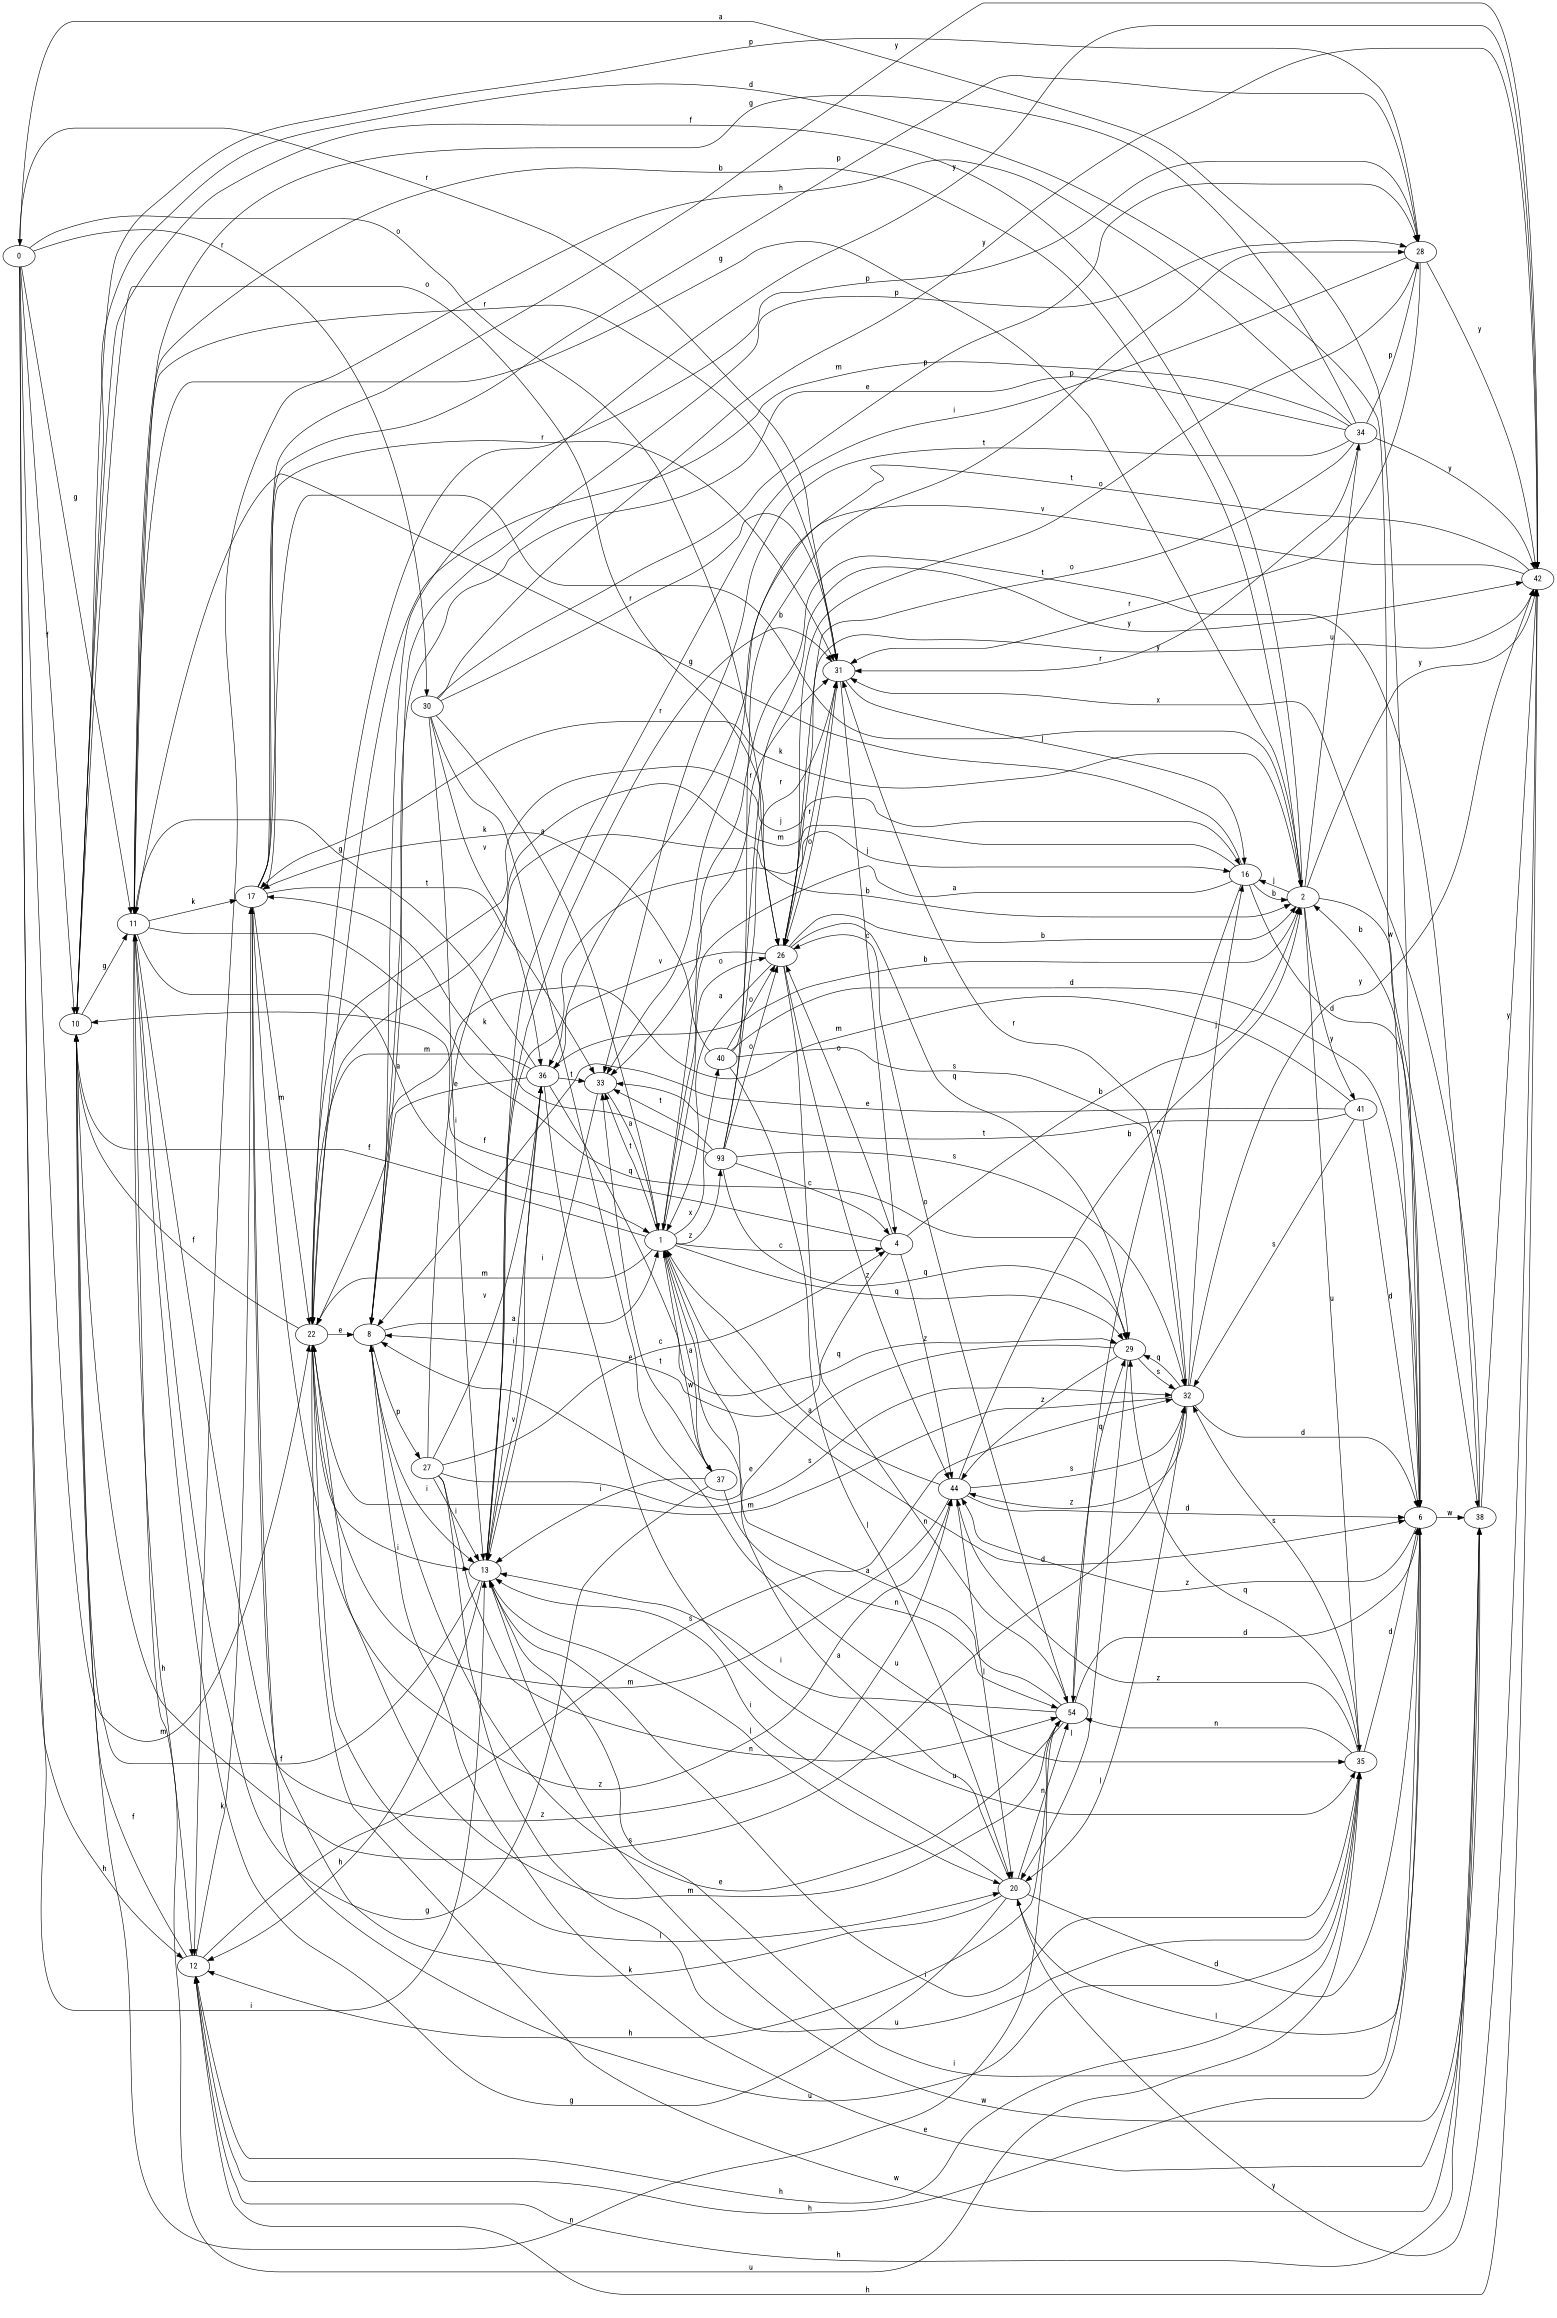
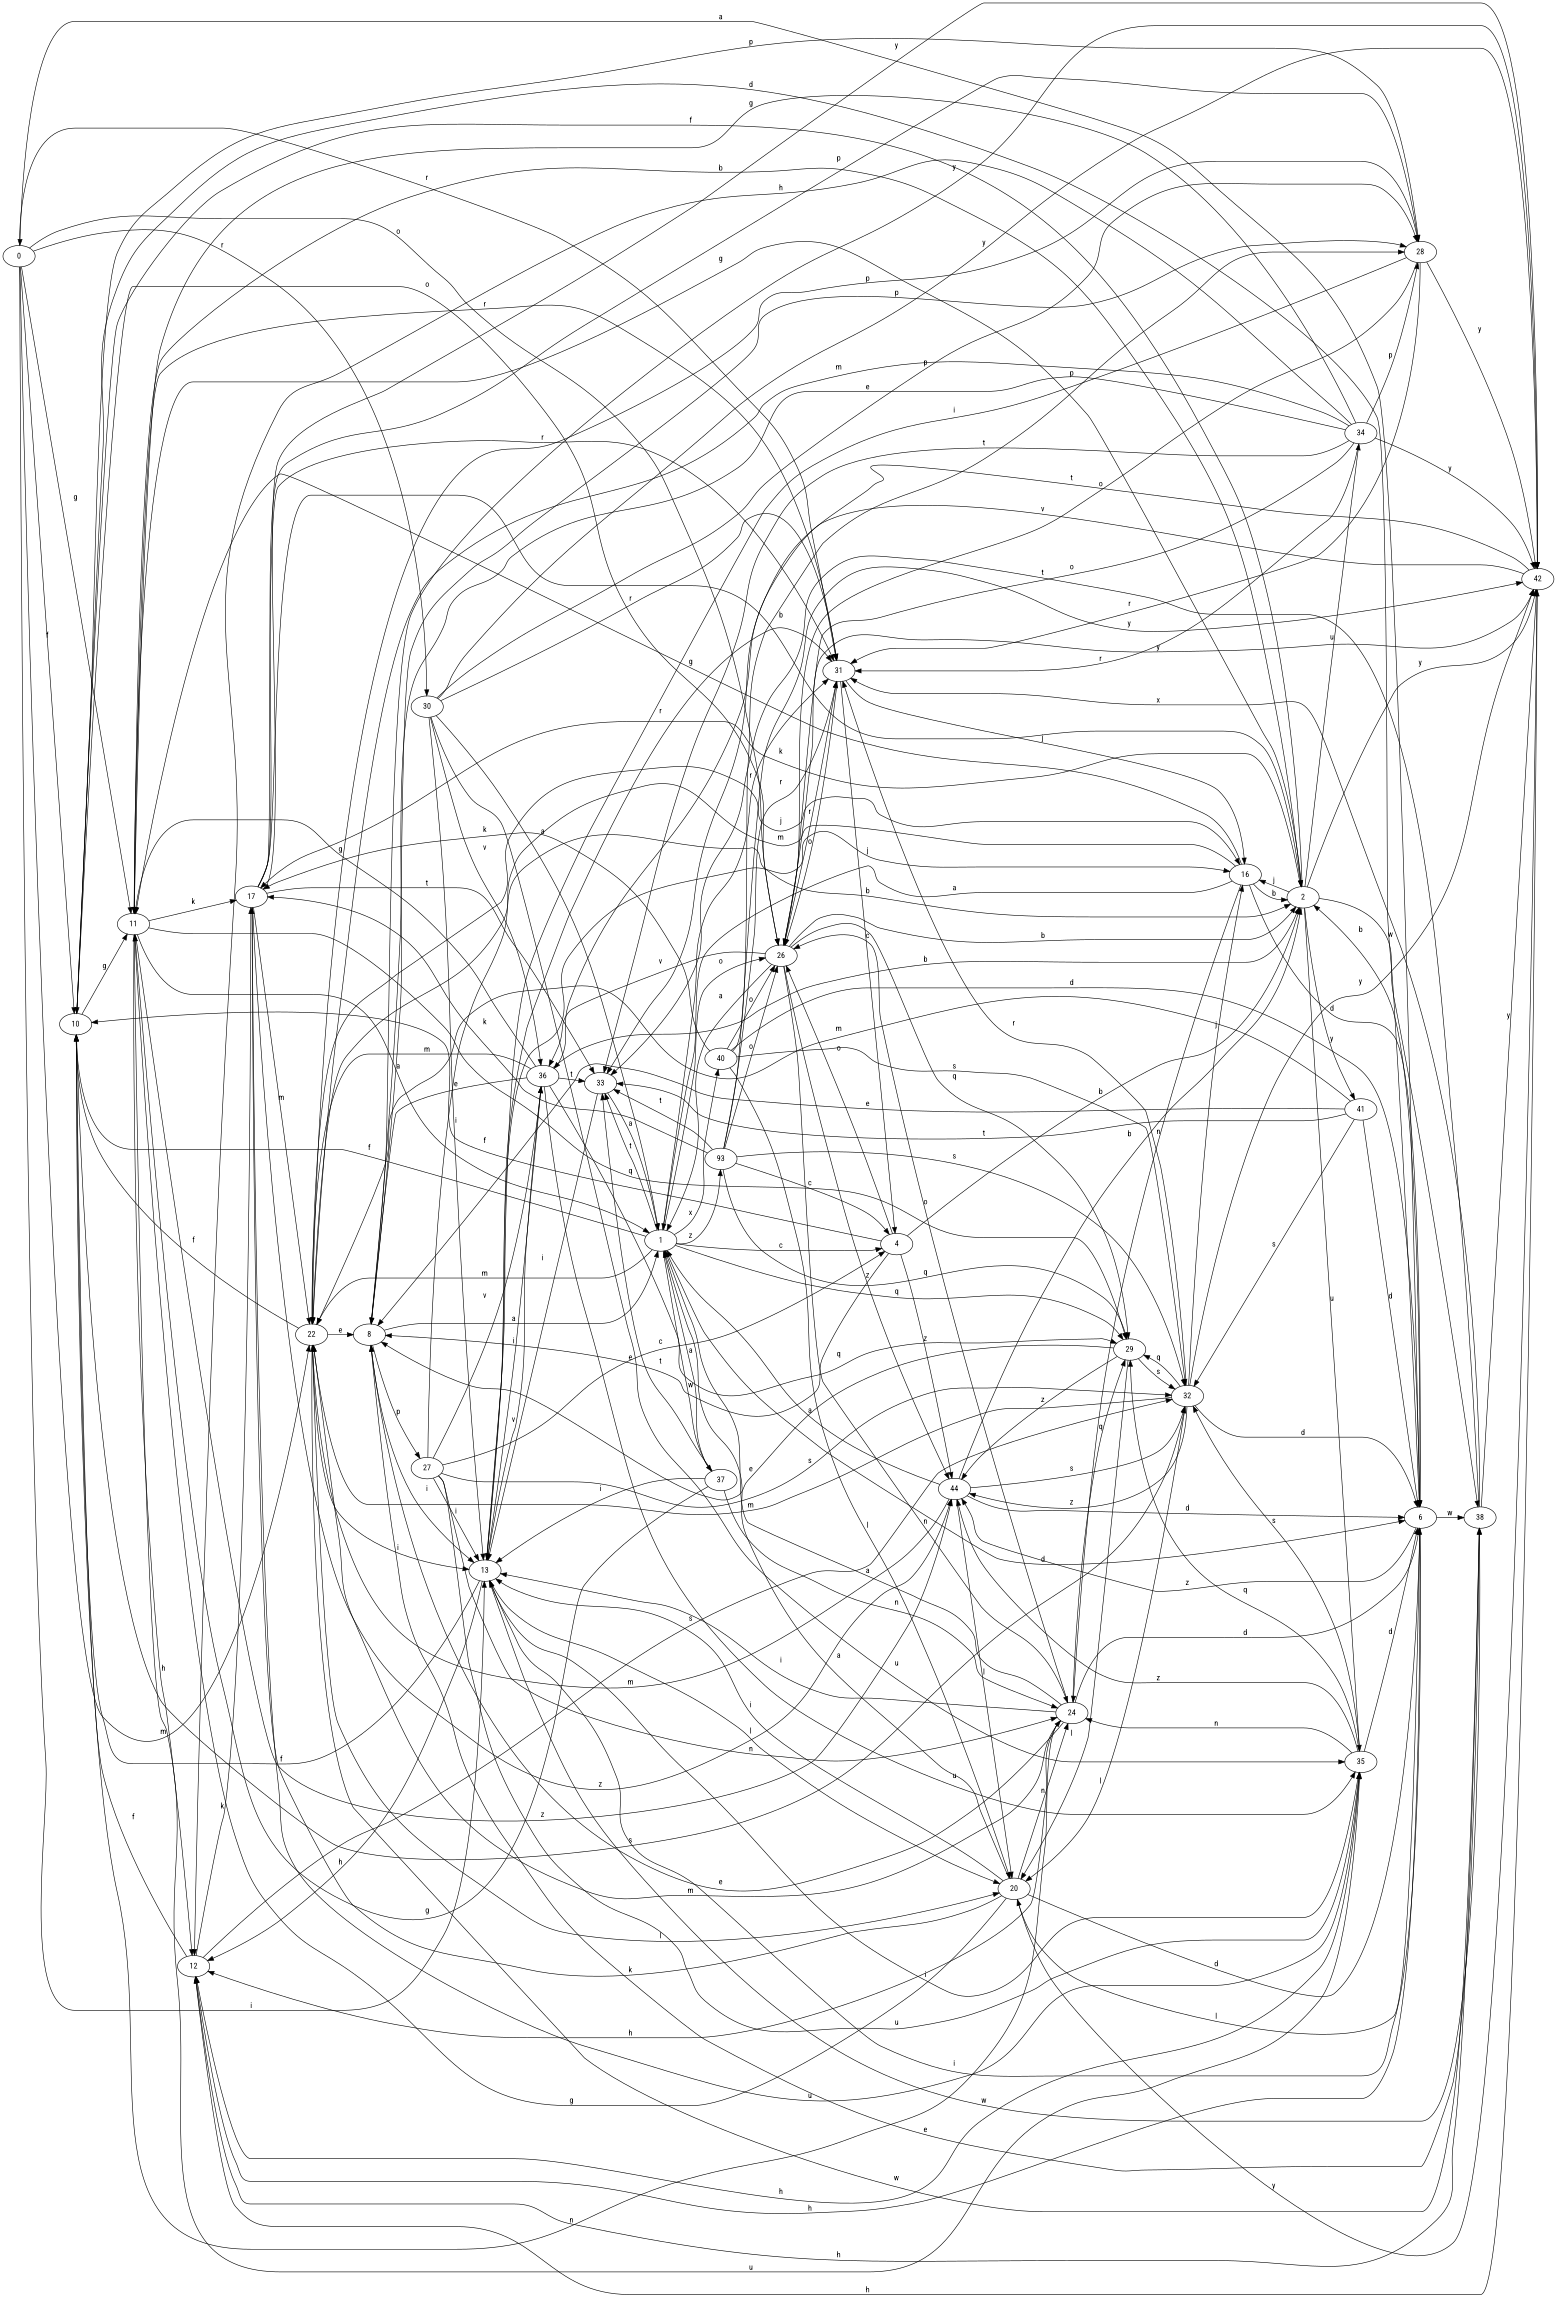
(27, 1133) -> none
(1072, 1713) -> (1072, 1713)
